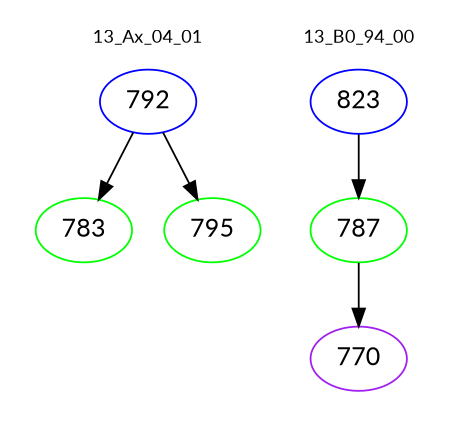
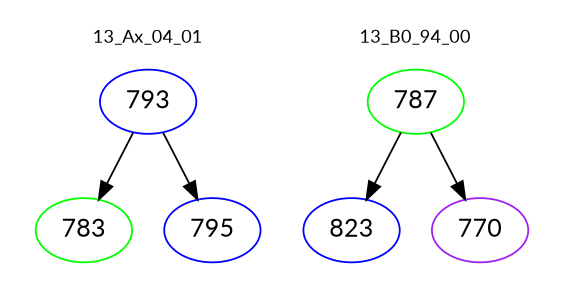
(148, 102) -> (148, 102)
(359, 157) -> (388, 158)
(212, 230) -> (212, 230)
